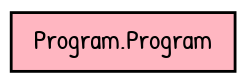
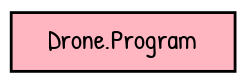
(123, 42) -> (123, 42)
